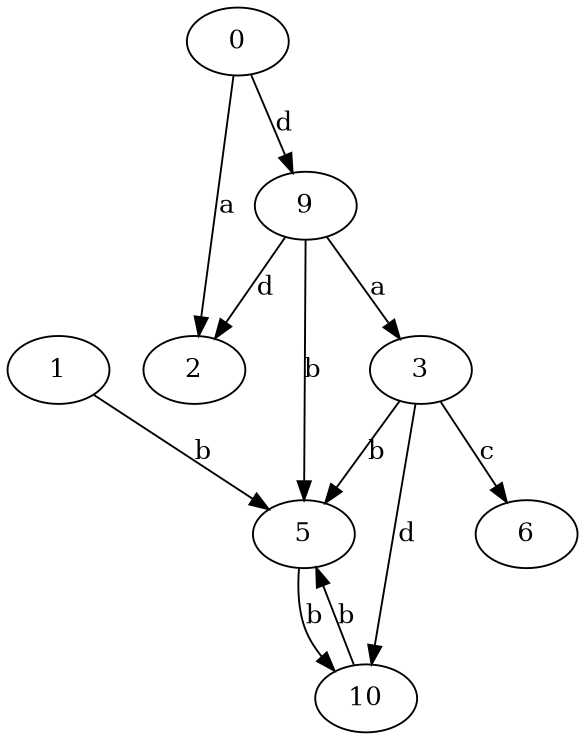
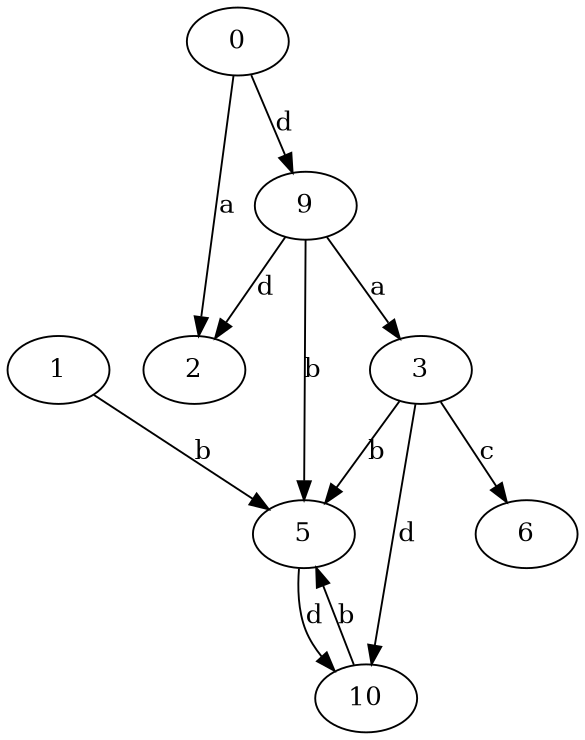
(315, 616) -> (315, 616)
